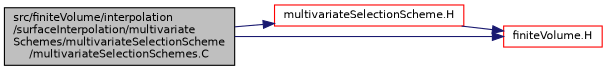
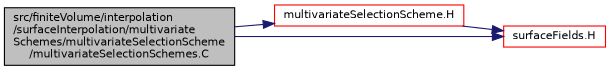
(553, 37) -> (555, 37)
